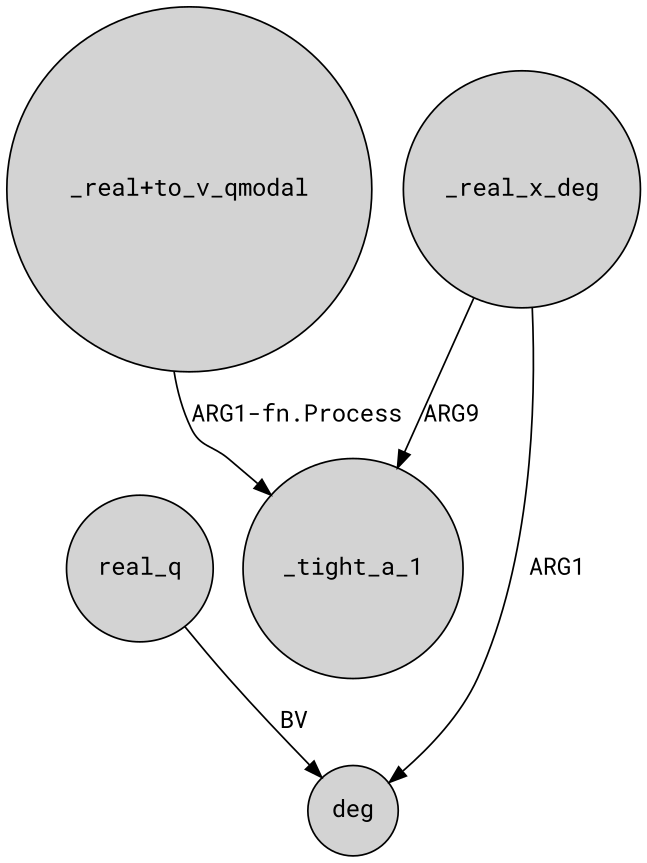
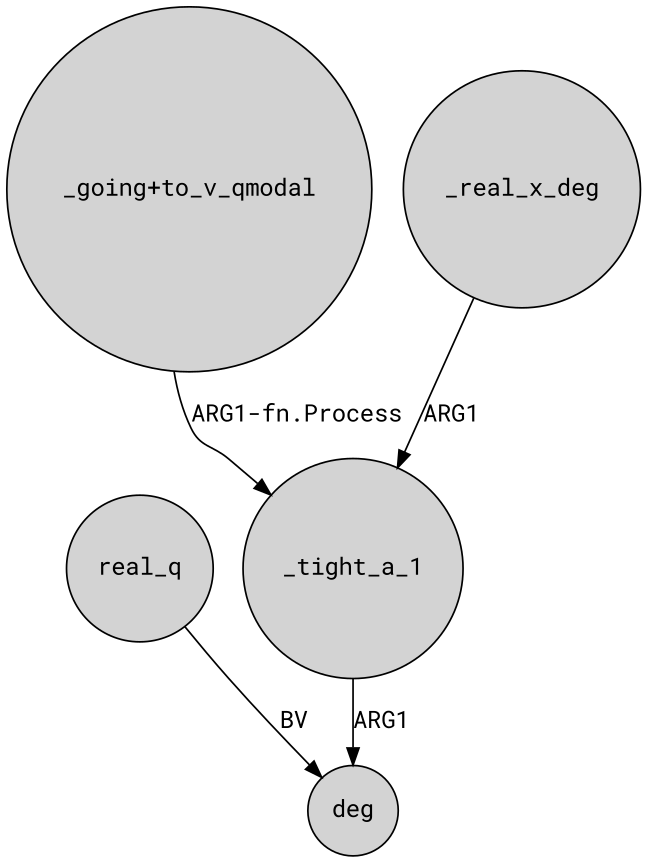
(189, 189) -> (189, 189)
(452, 415) -> (452, 415)
(516, 555) -> (353, 713)
